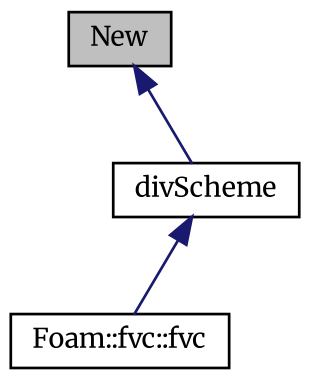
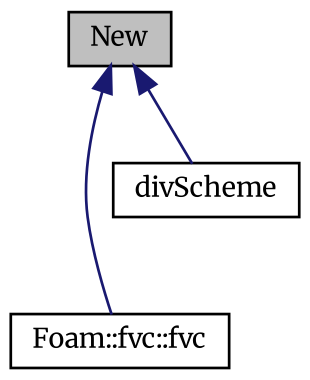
(156, 278) -> (86, 204)
